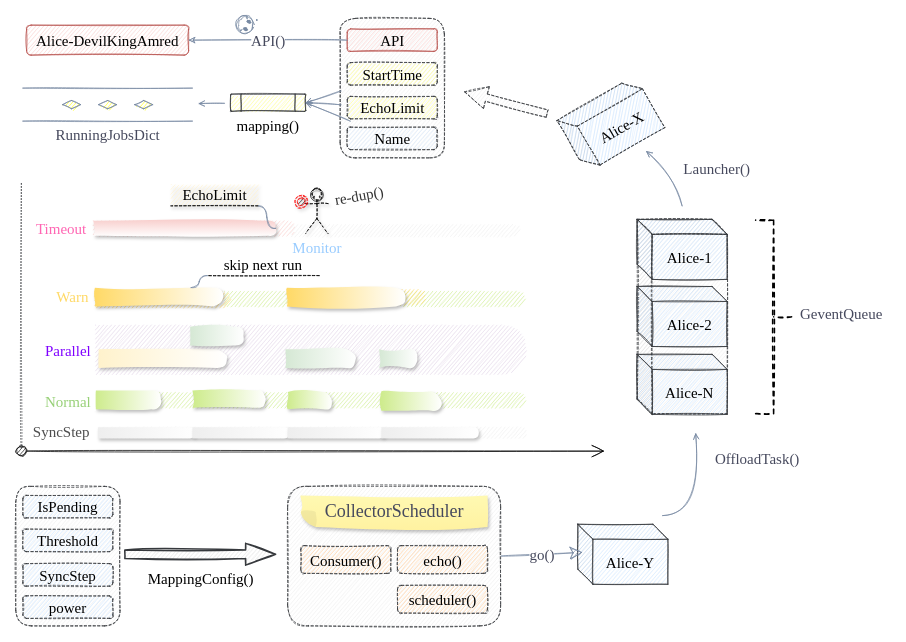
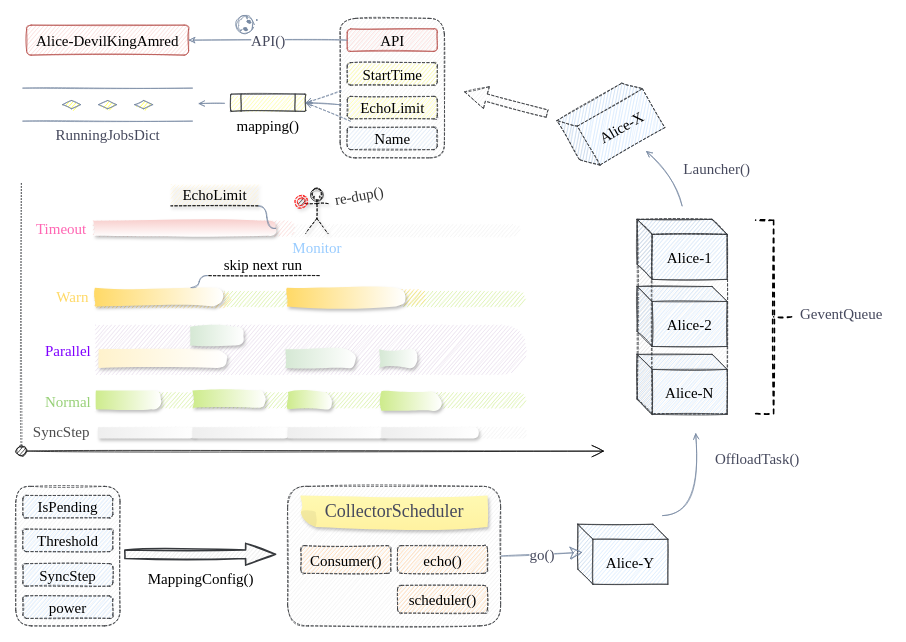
(325, 96) -> (325, 96)
(326, 111) -> (326, 111)
